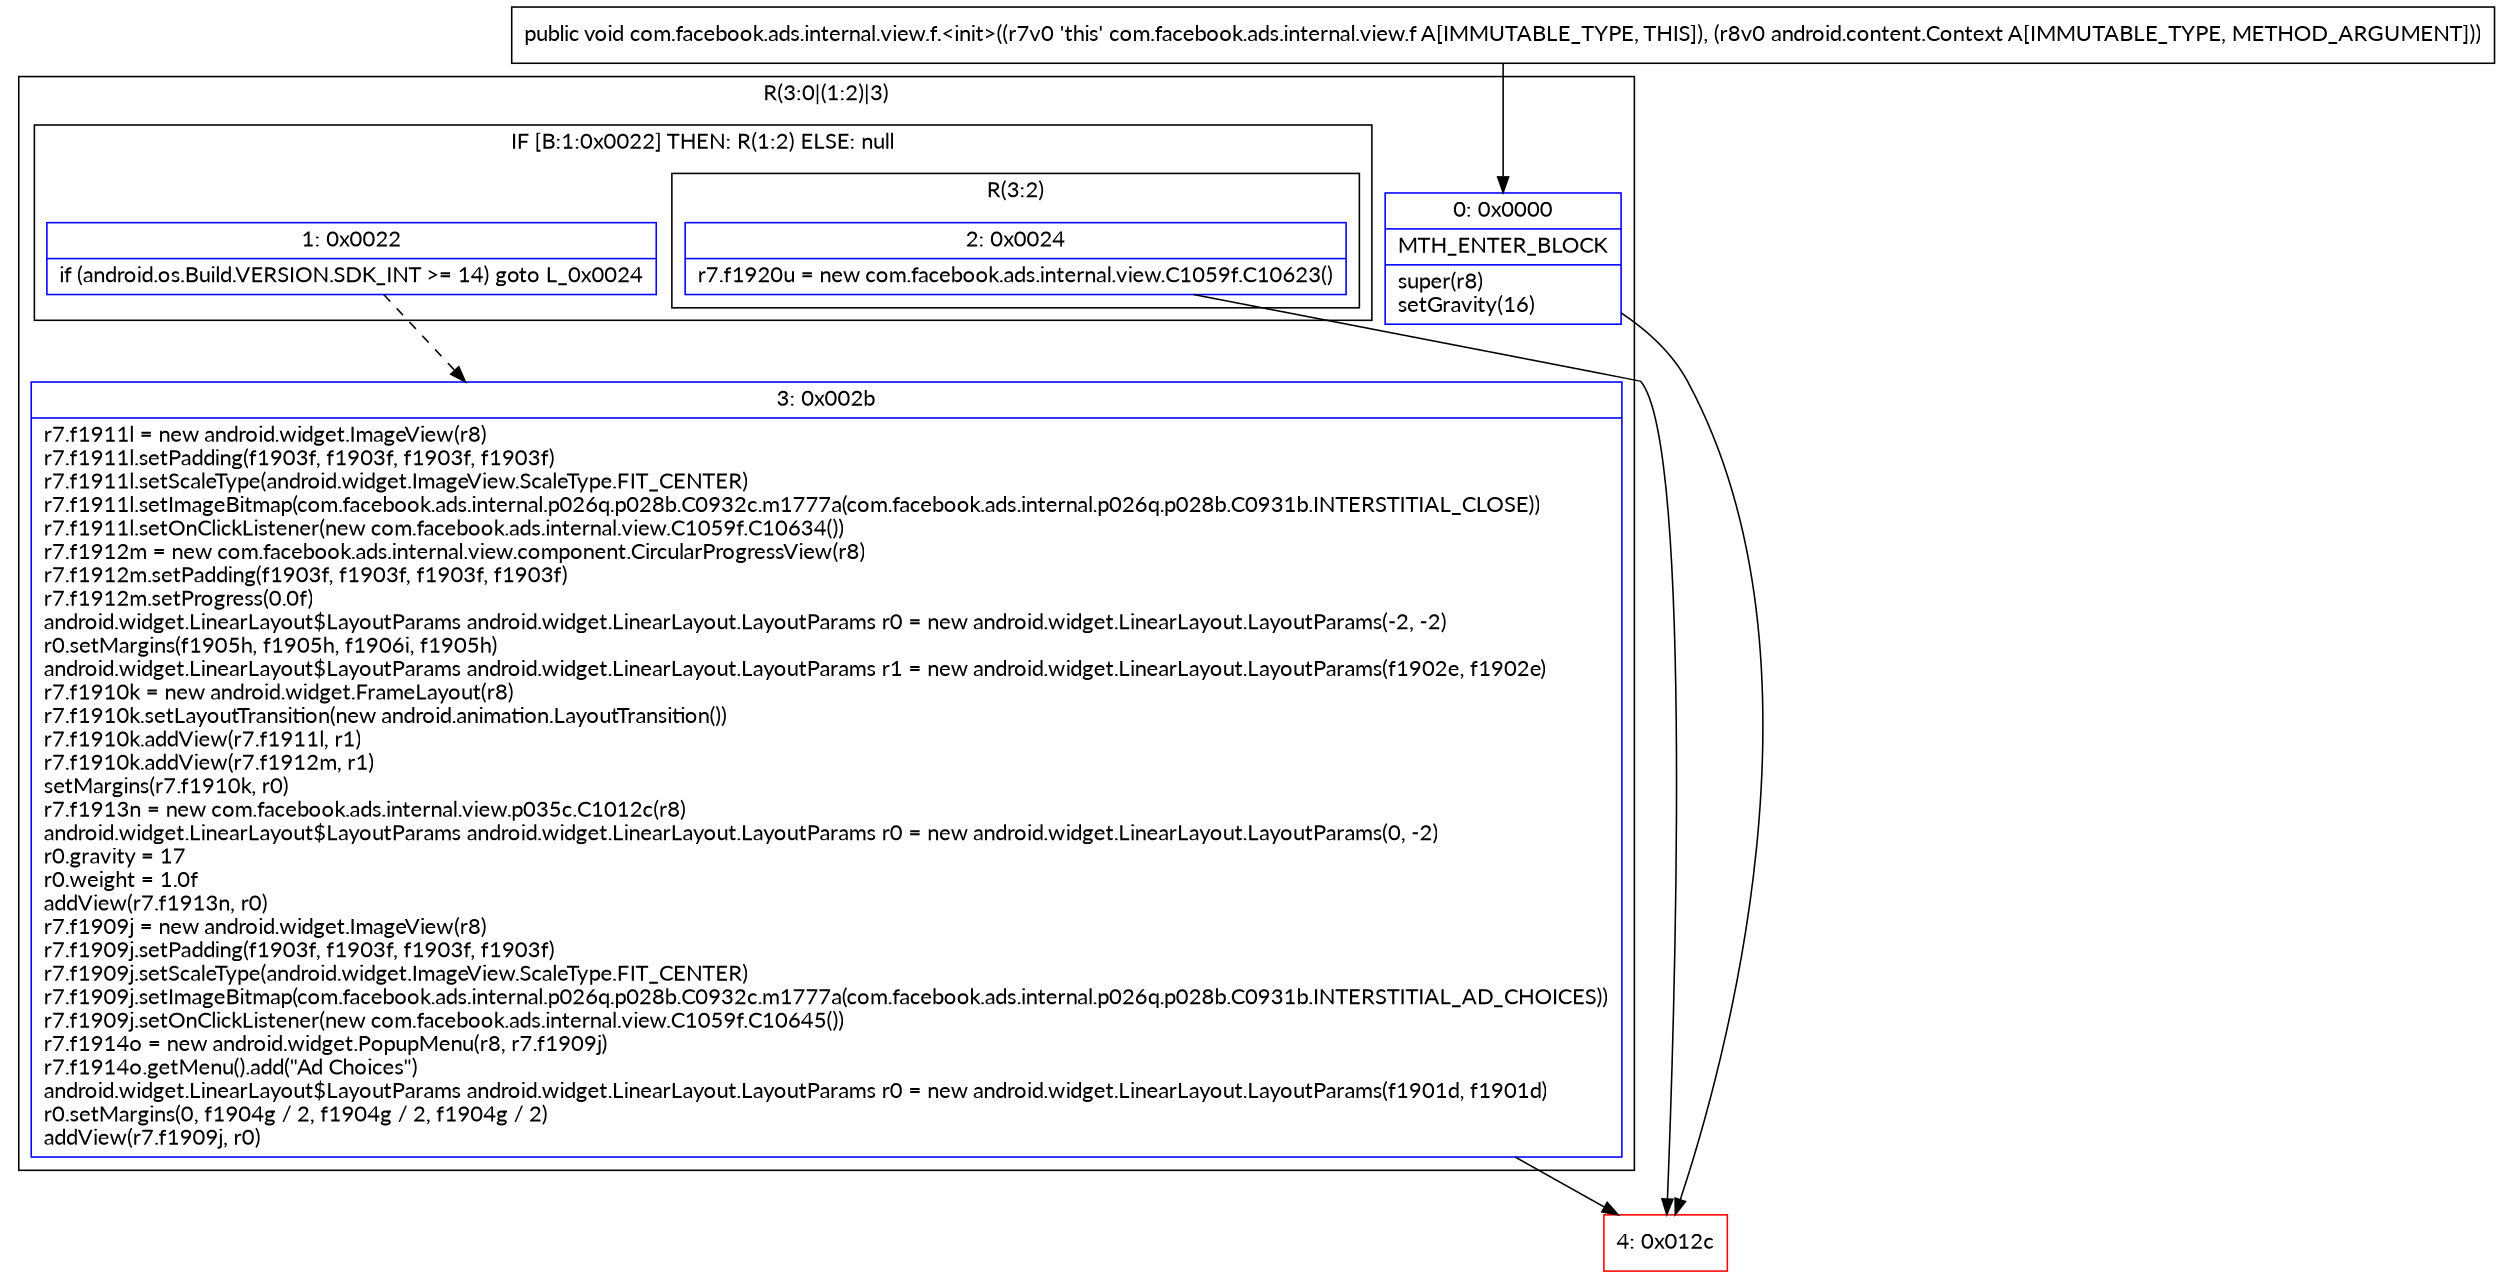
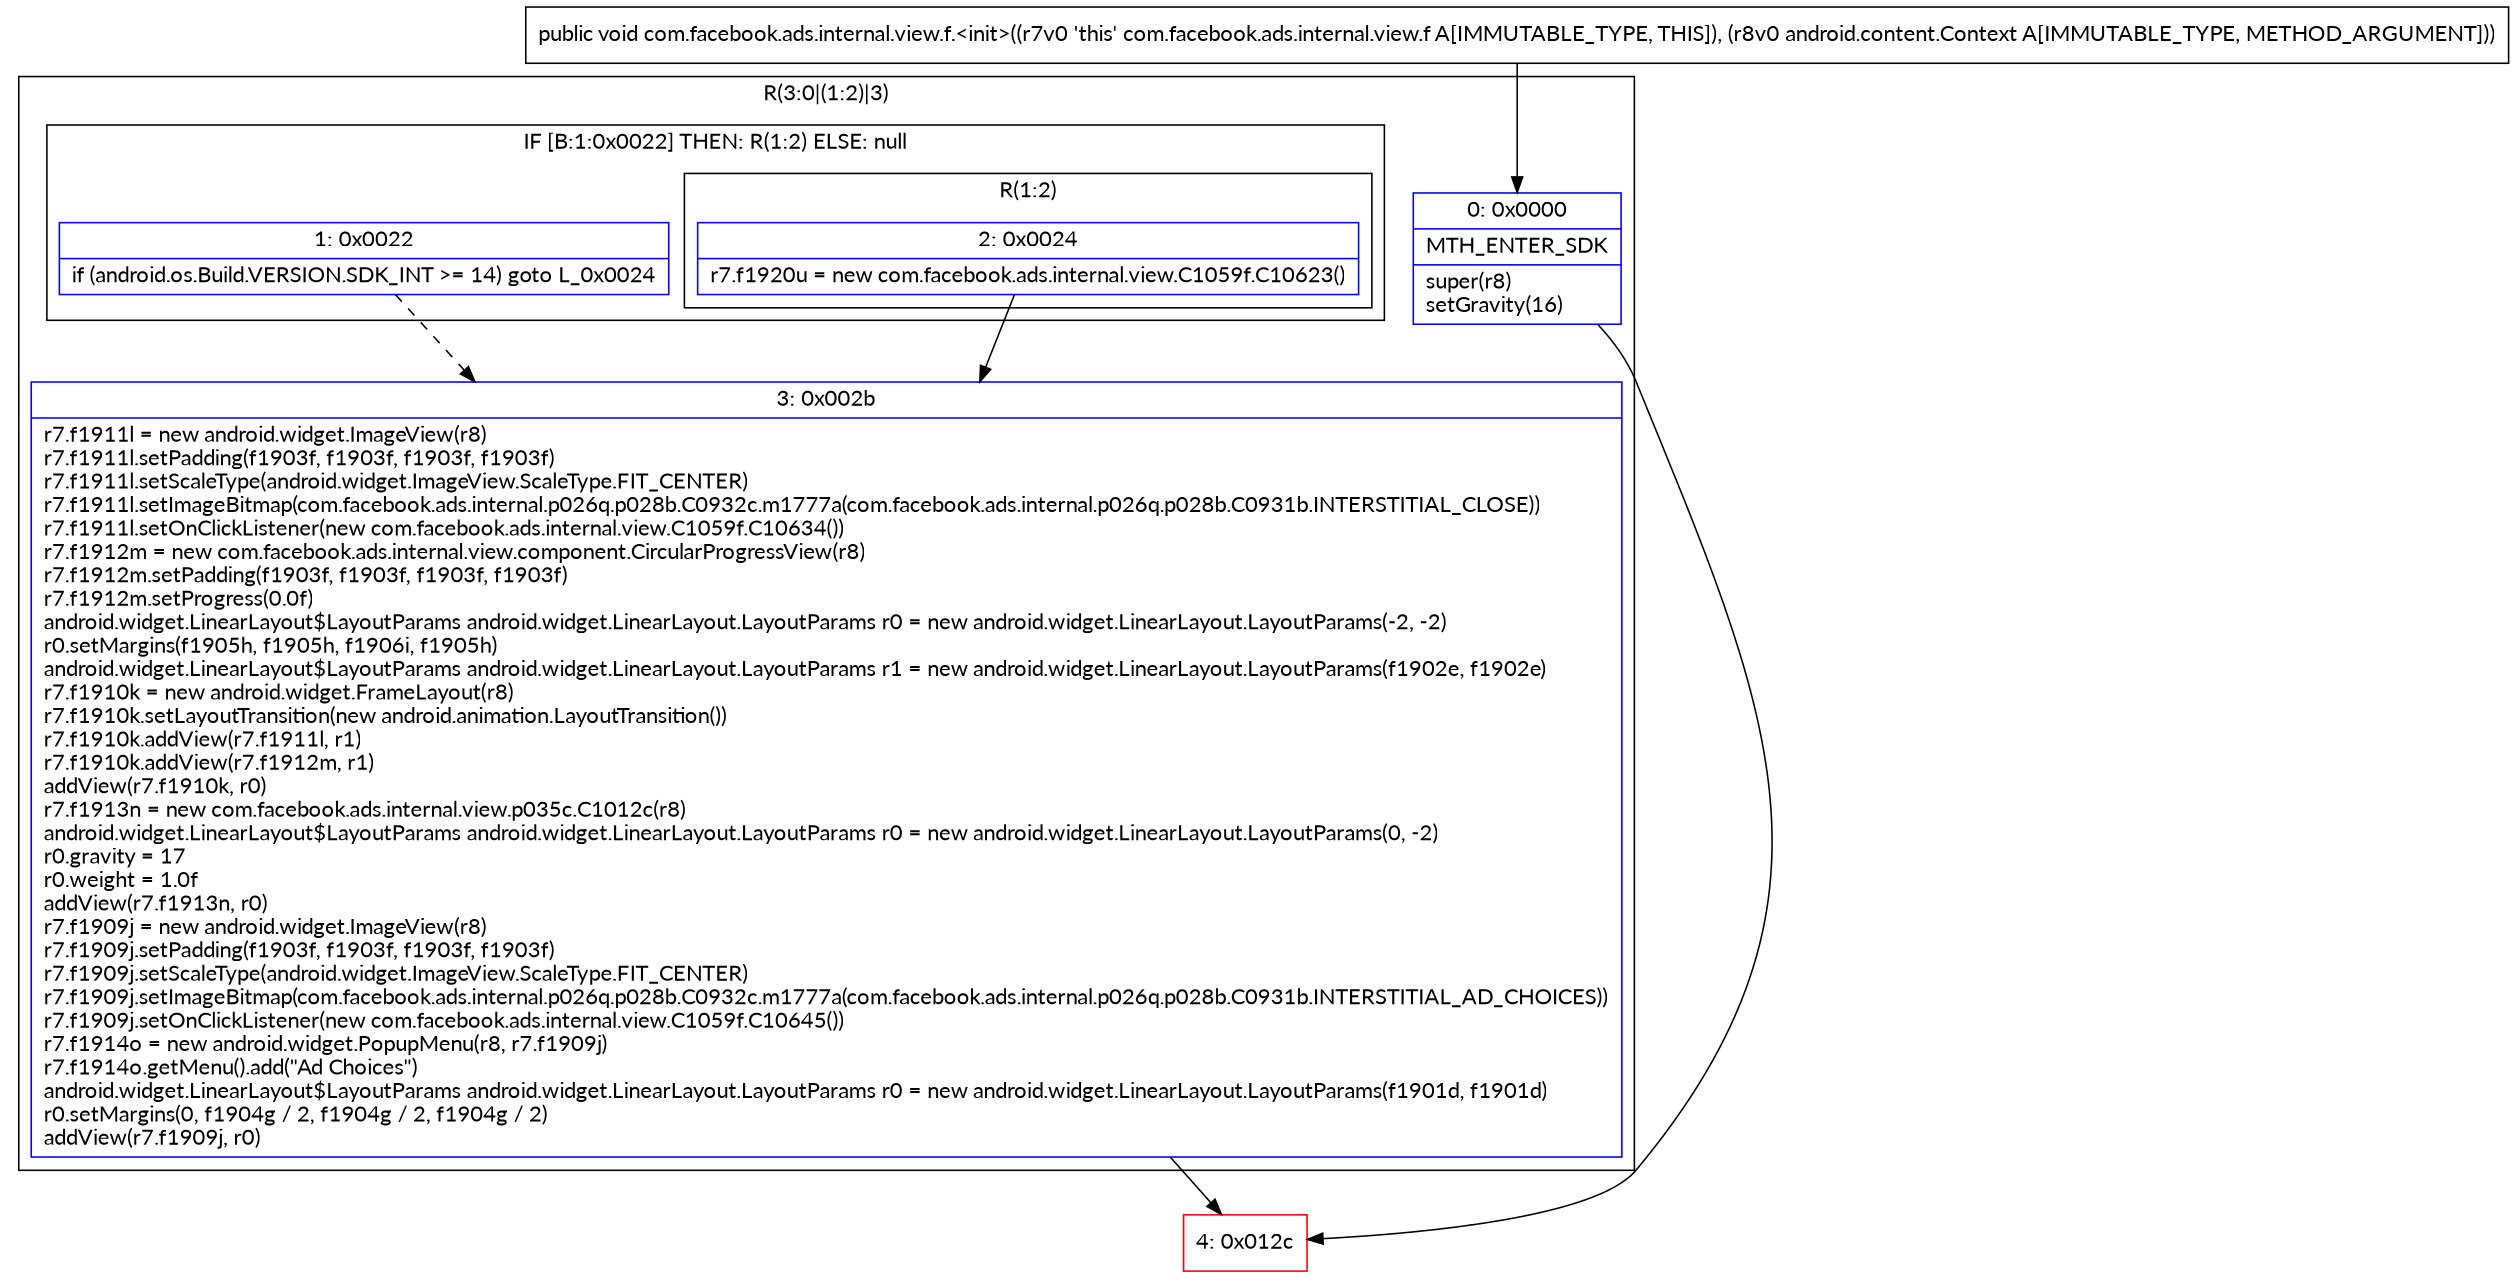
(1016, 191) -> (1028, 191)
(1503, 246) -> (1517, 246)
(1671, 561) -> (1000, 331)
(166, 787) -> (155, 787)
